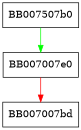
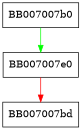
(41, 15) -> (41, 15)
